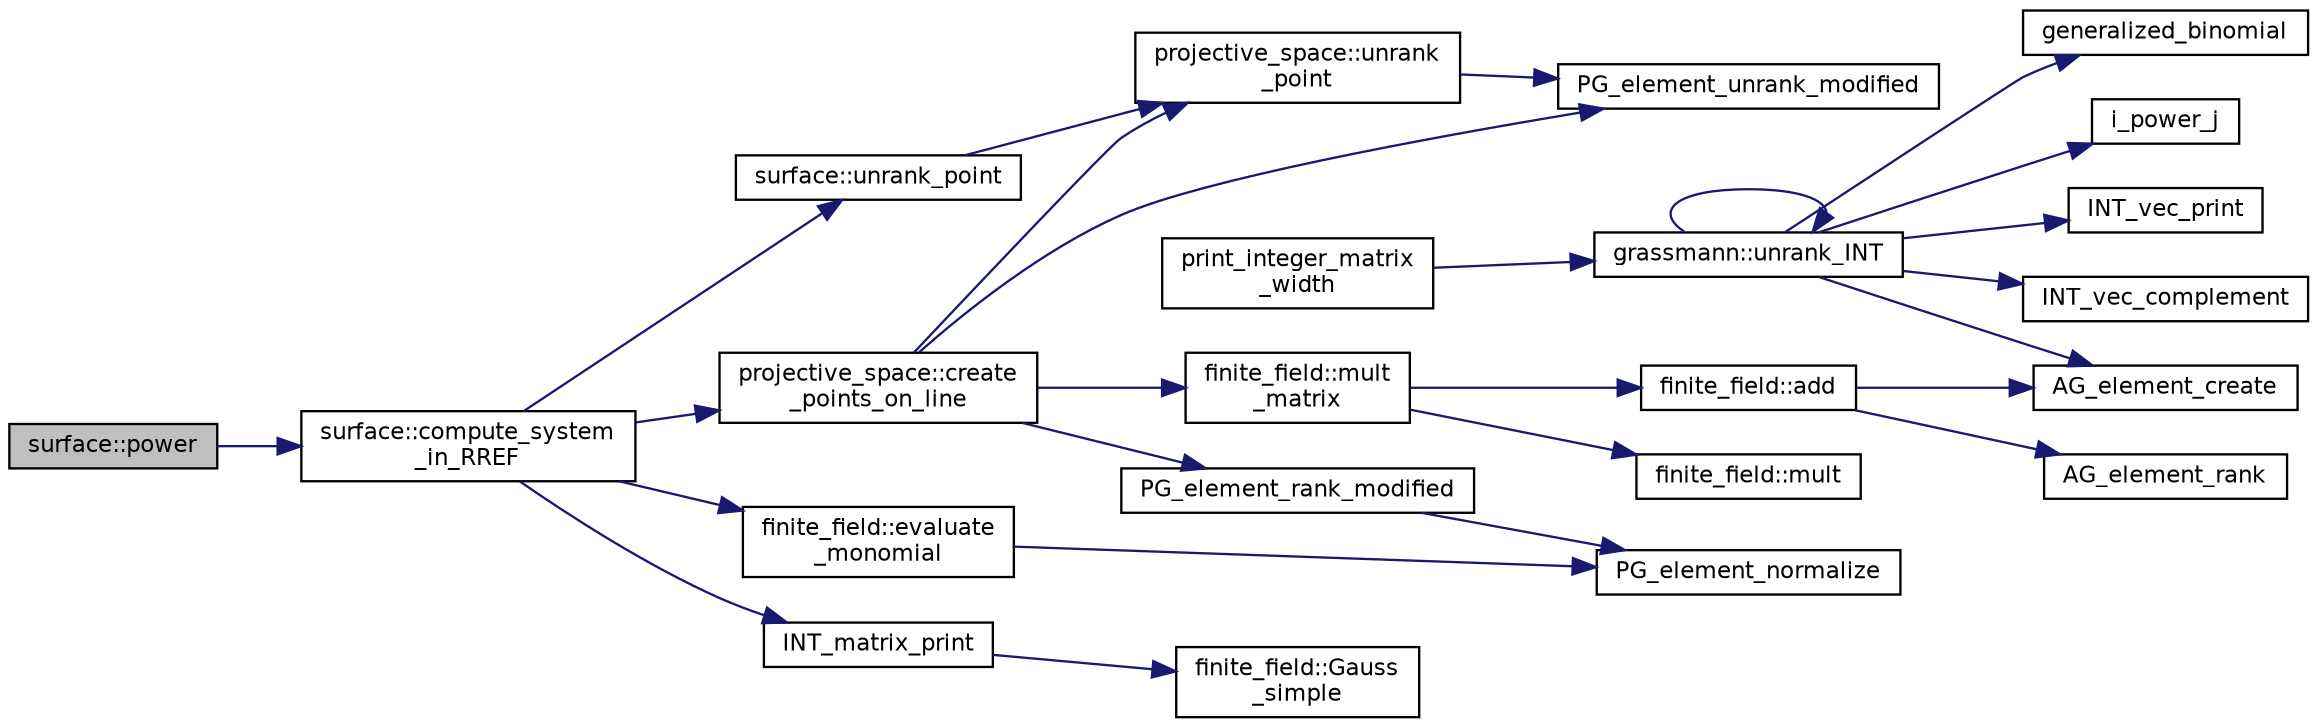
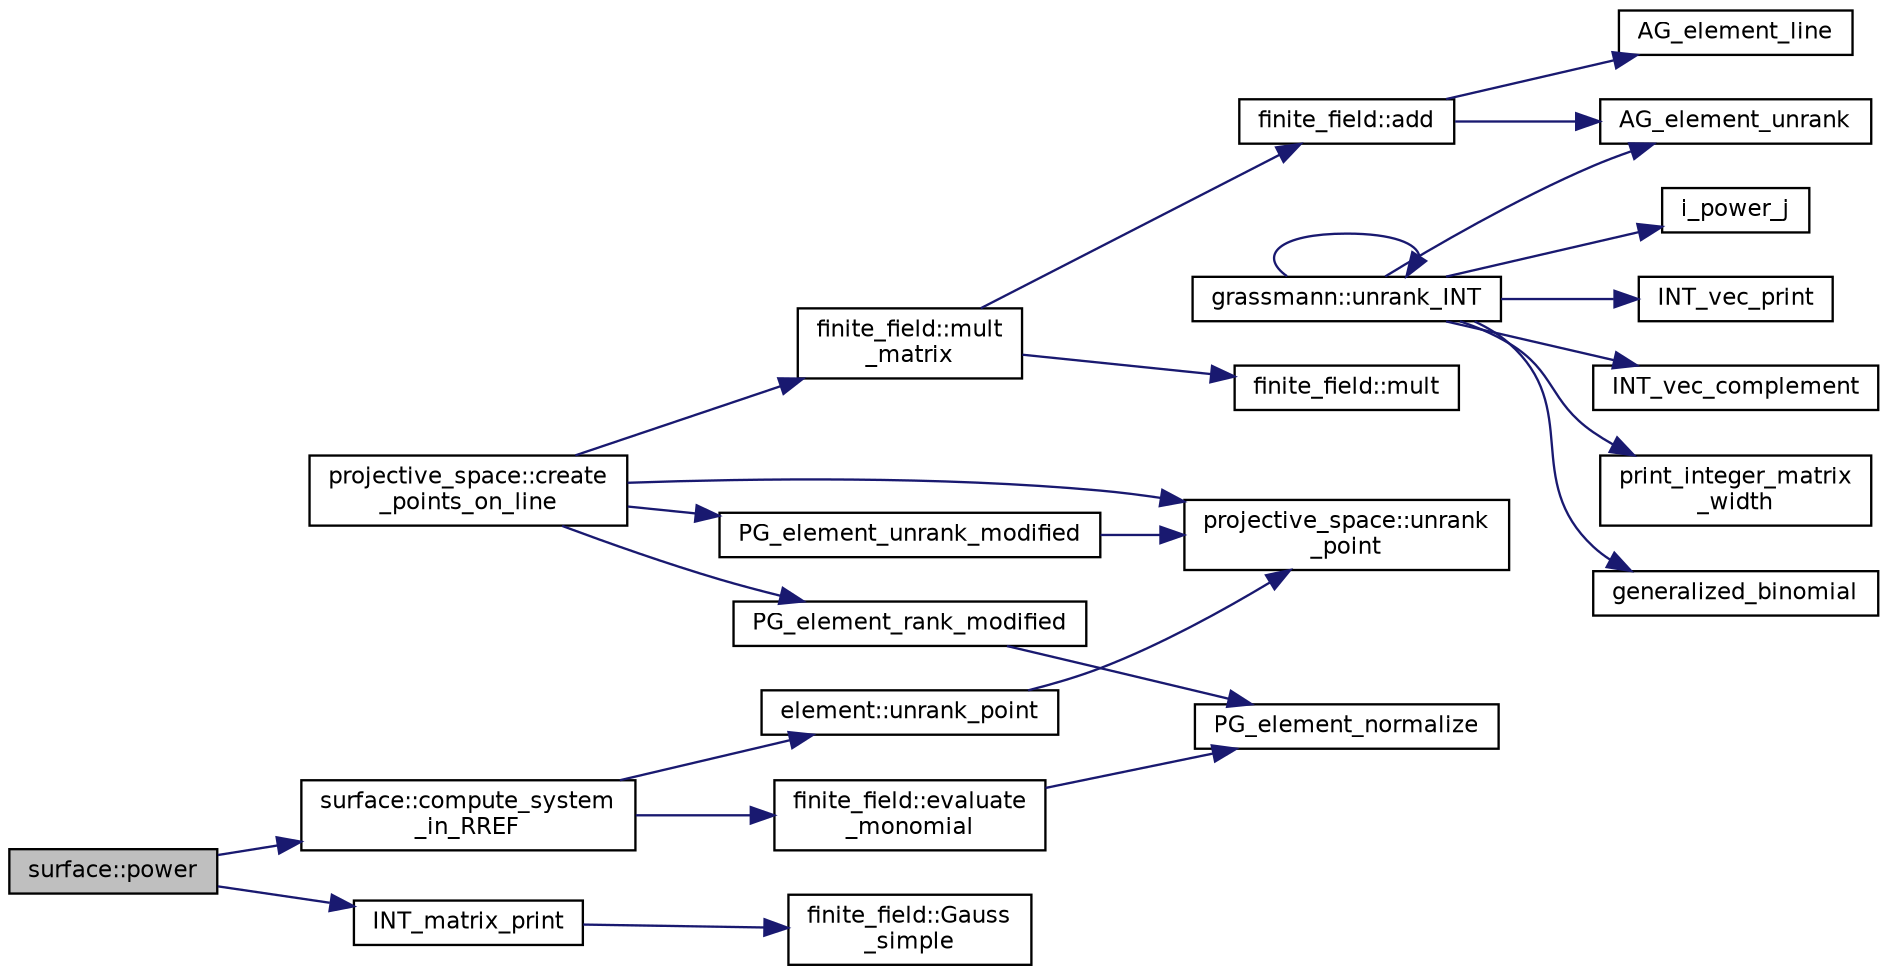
(1497, 76) -> (1130, 535)
(878, 178) -> (910, 713)
(1502, 265) -> (1560, 399)
(2166, 388) -> (1736, 121)
(666, 418) -> none
(2166, 477) -> (1736, 33)
(638, 556) -> (274, 895)
